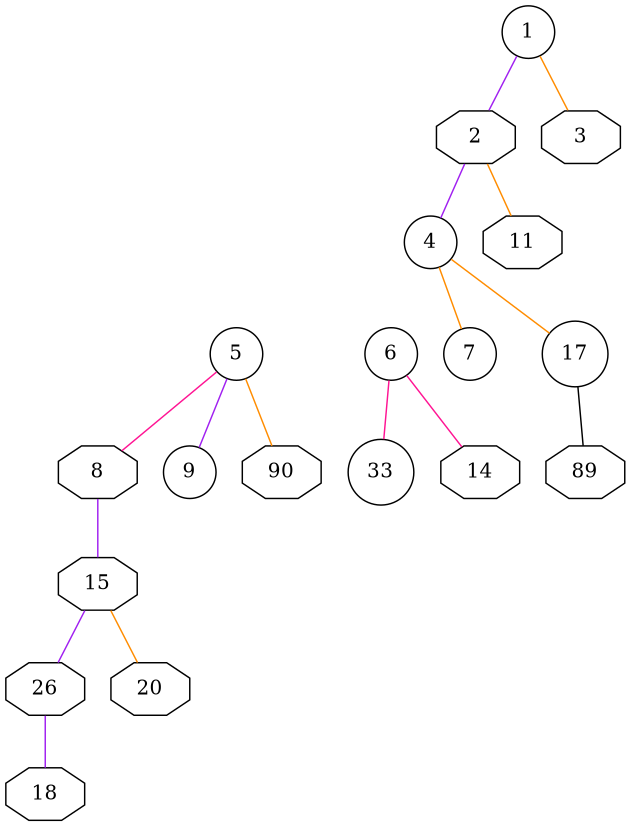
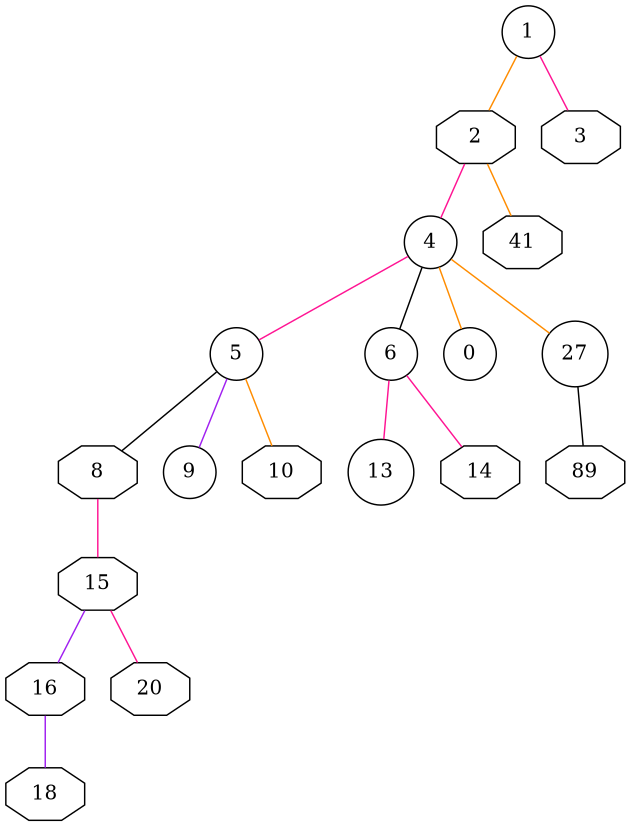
(503, 83) -> (503, 83)
(554, 83) -> (554, 83)
(453, 191) -> (453, 191)
(523, 242) -> (523, 242)
none -> (333, 298)
none -> (411, 298)
(470, 354) -> (470, 354)
(575, 354) -> (575, 354)
(169, 411) -> (169, 411)
(282, 472) -> (282, 472)
(381, 472) -> (381, 472)
(98, 528) -> (98, 528)
(124, 637) -> (124, 637)
(45, 689) -> (45, 689)
